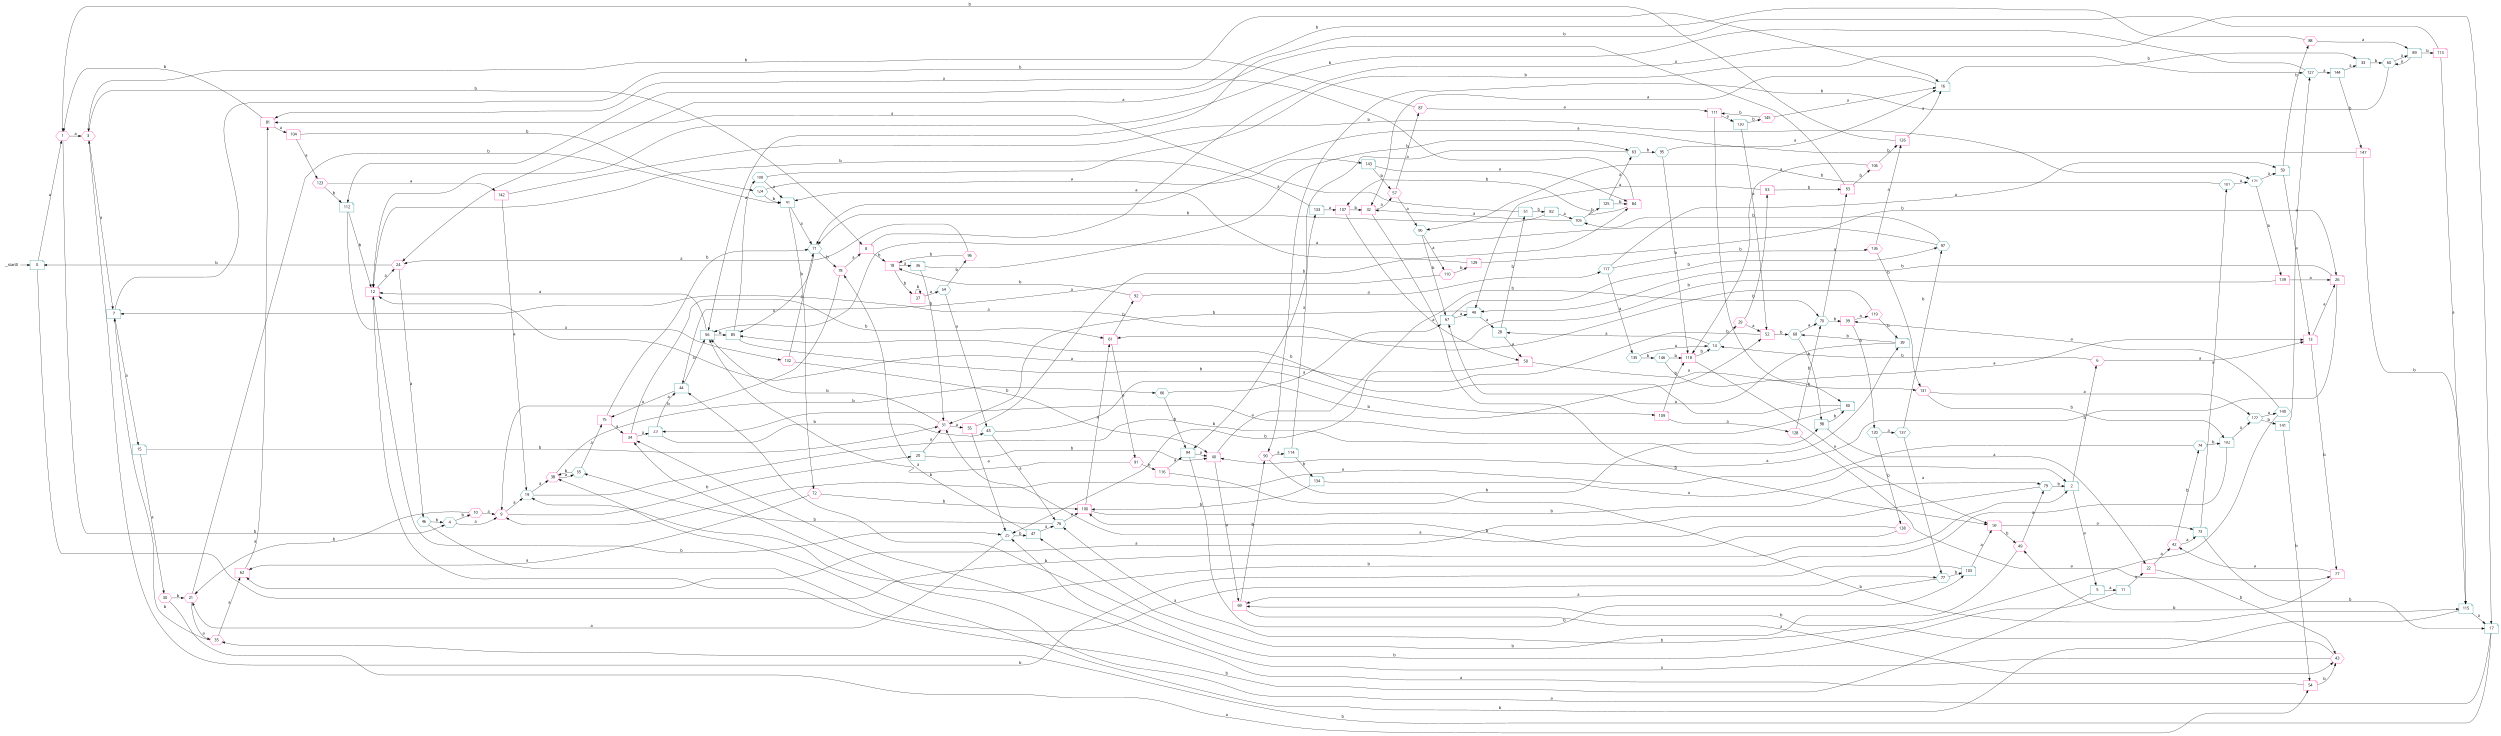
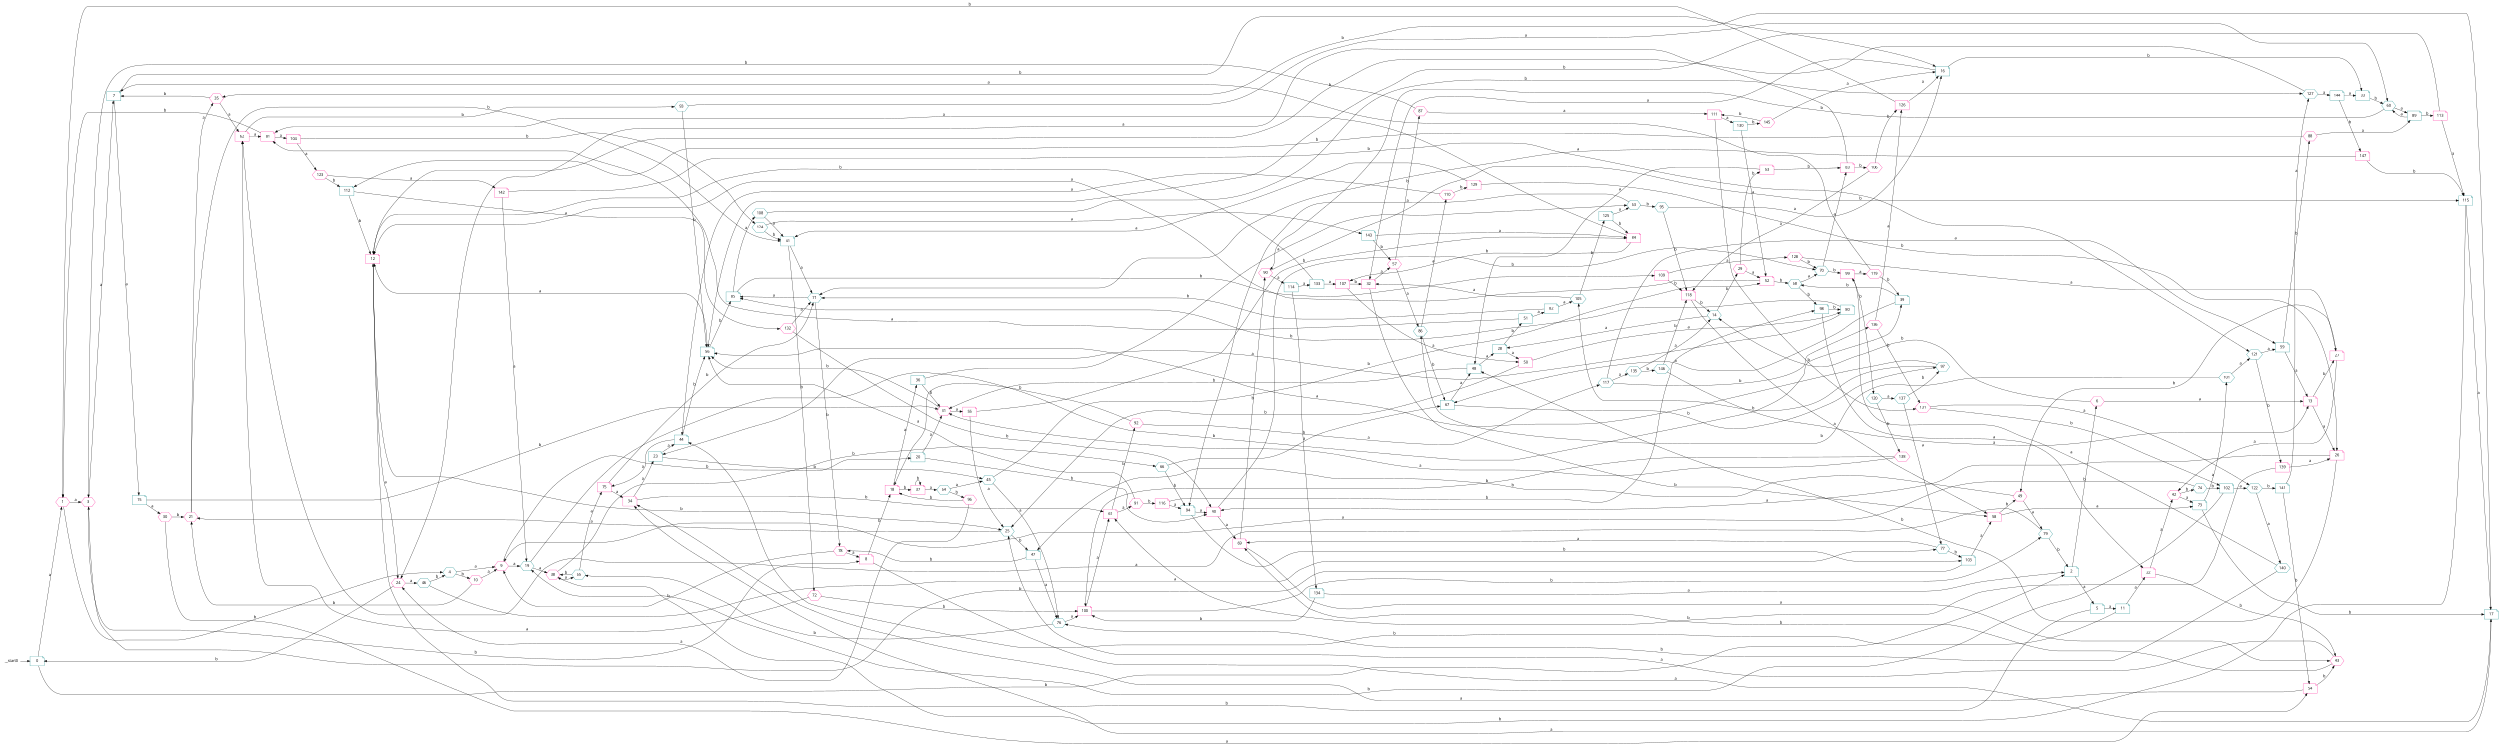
none -> (681, 107)
(1539, 210) -> (1539, 312)
